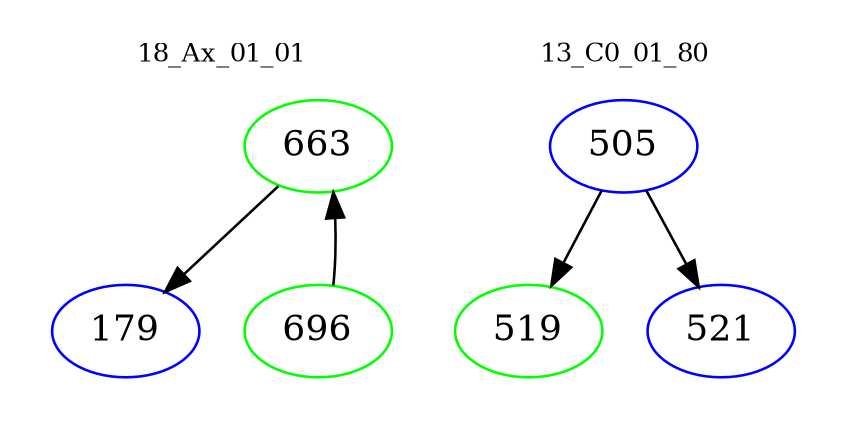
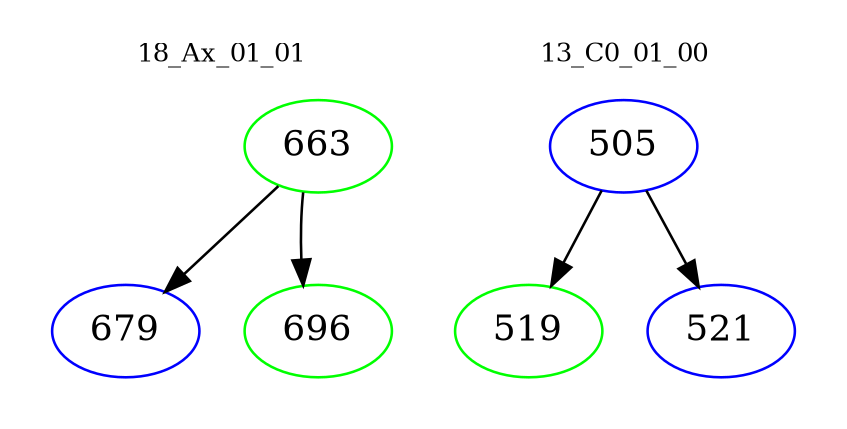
(625, 55) -> (625, 55)
(335, 252) -> (301, 226)
(126, 331) -> (126, 331)
